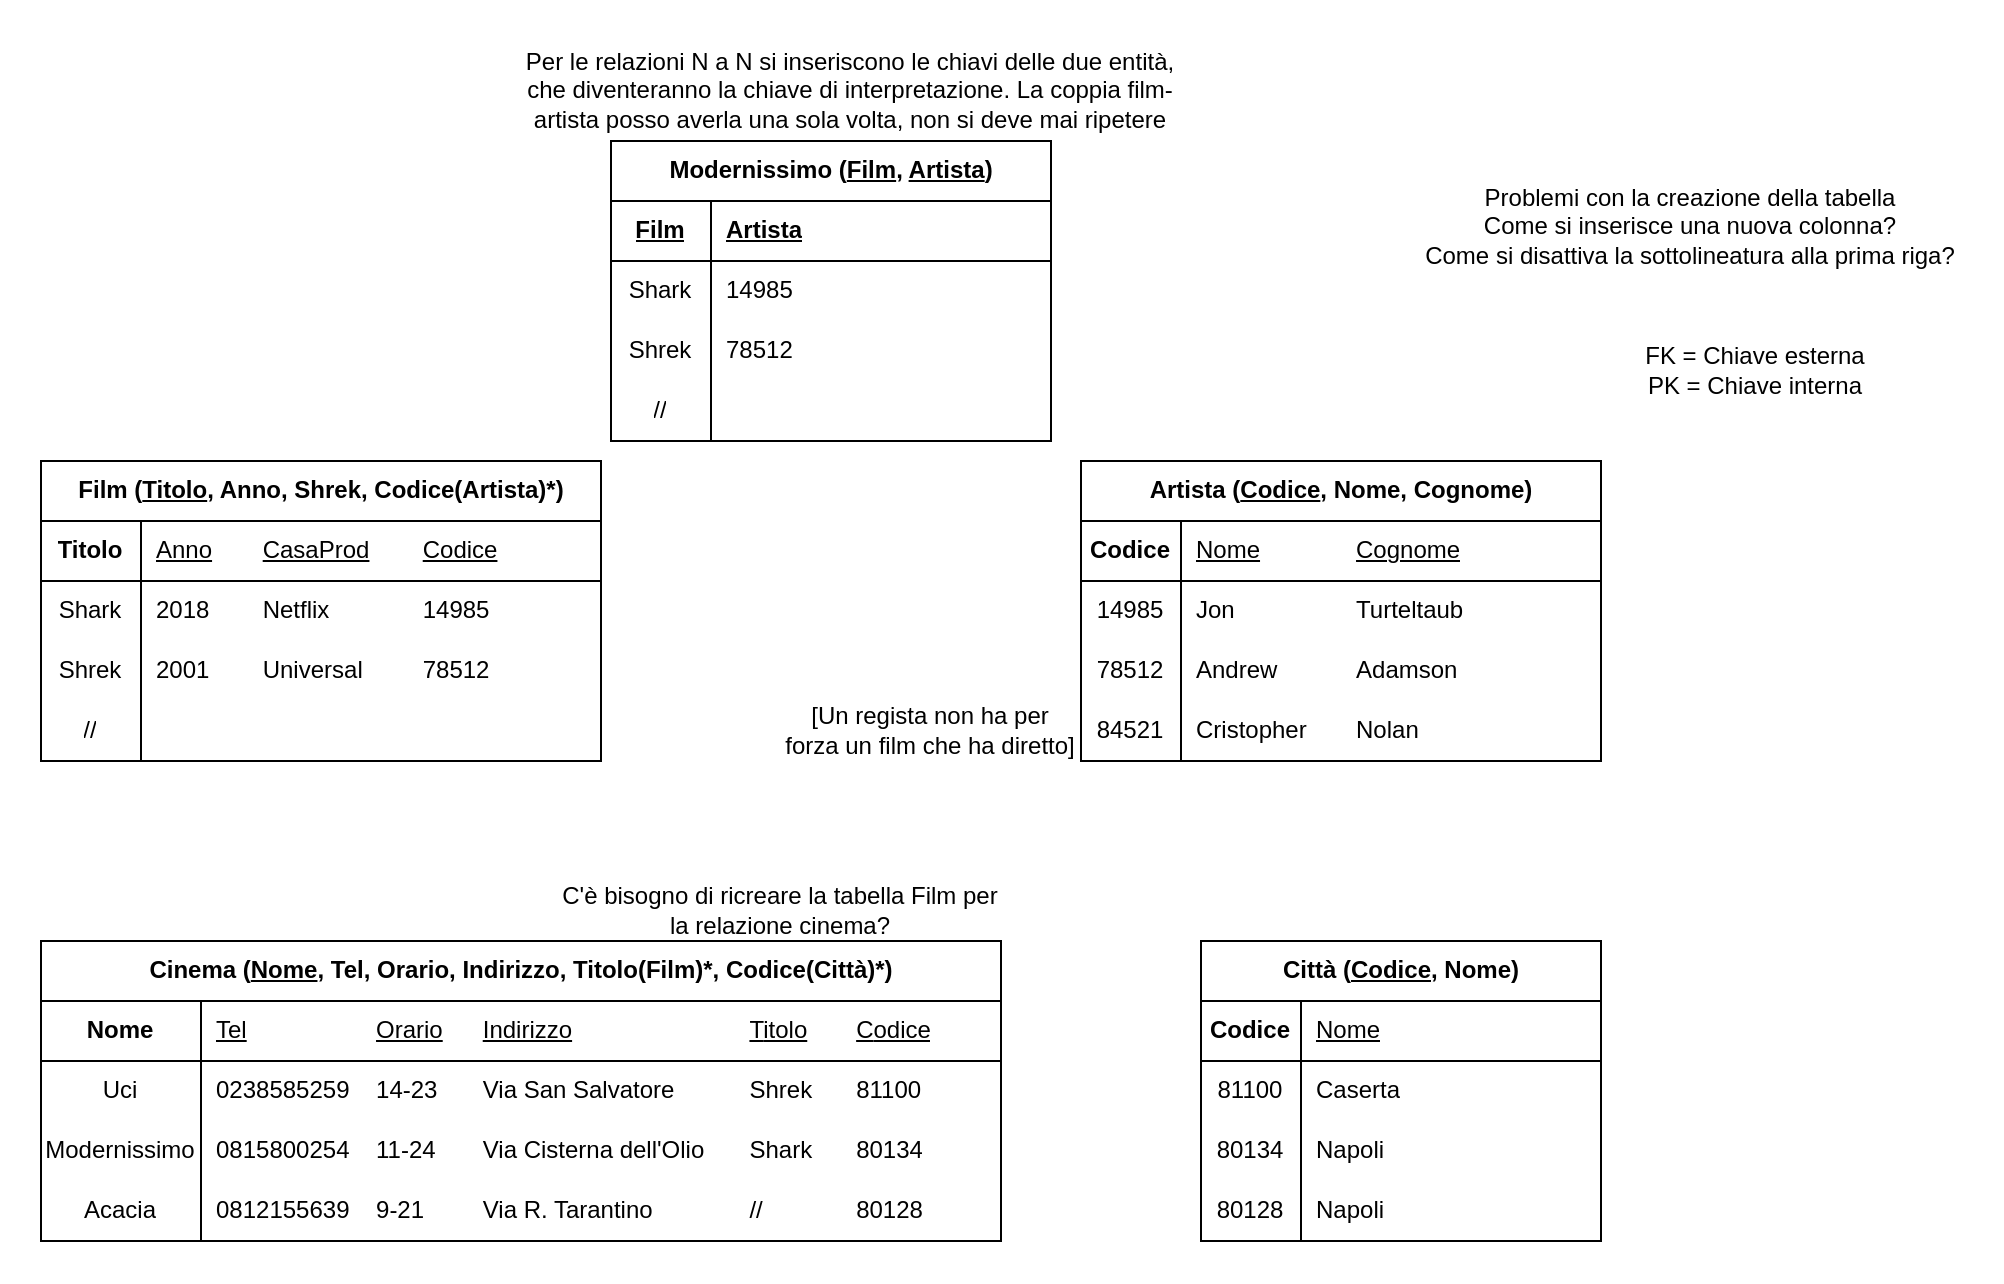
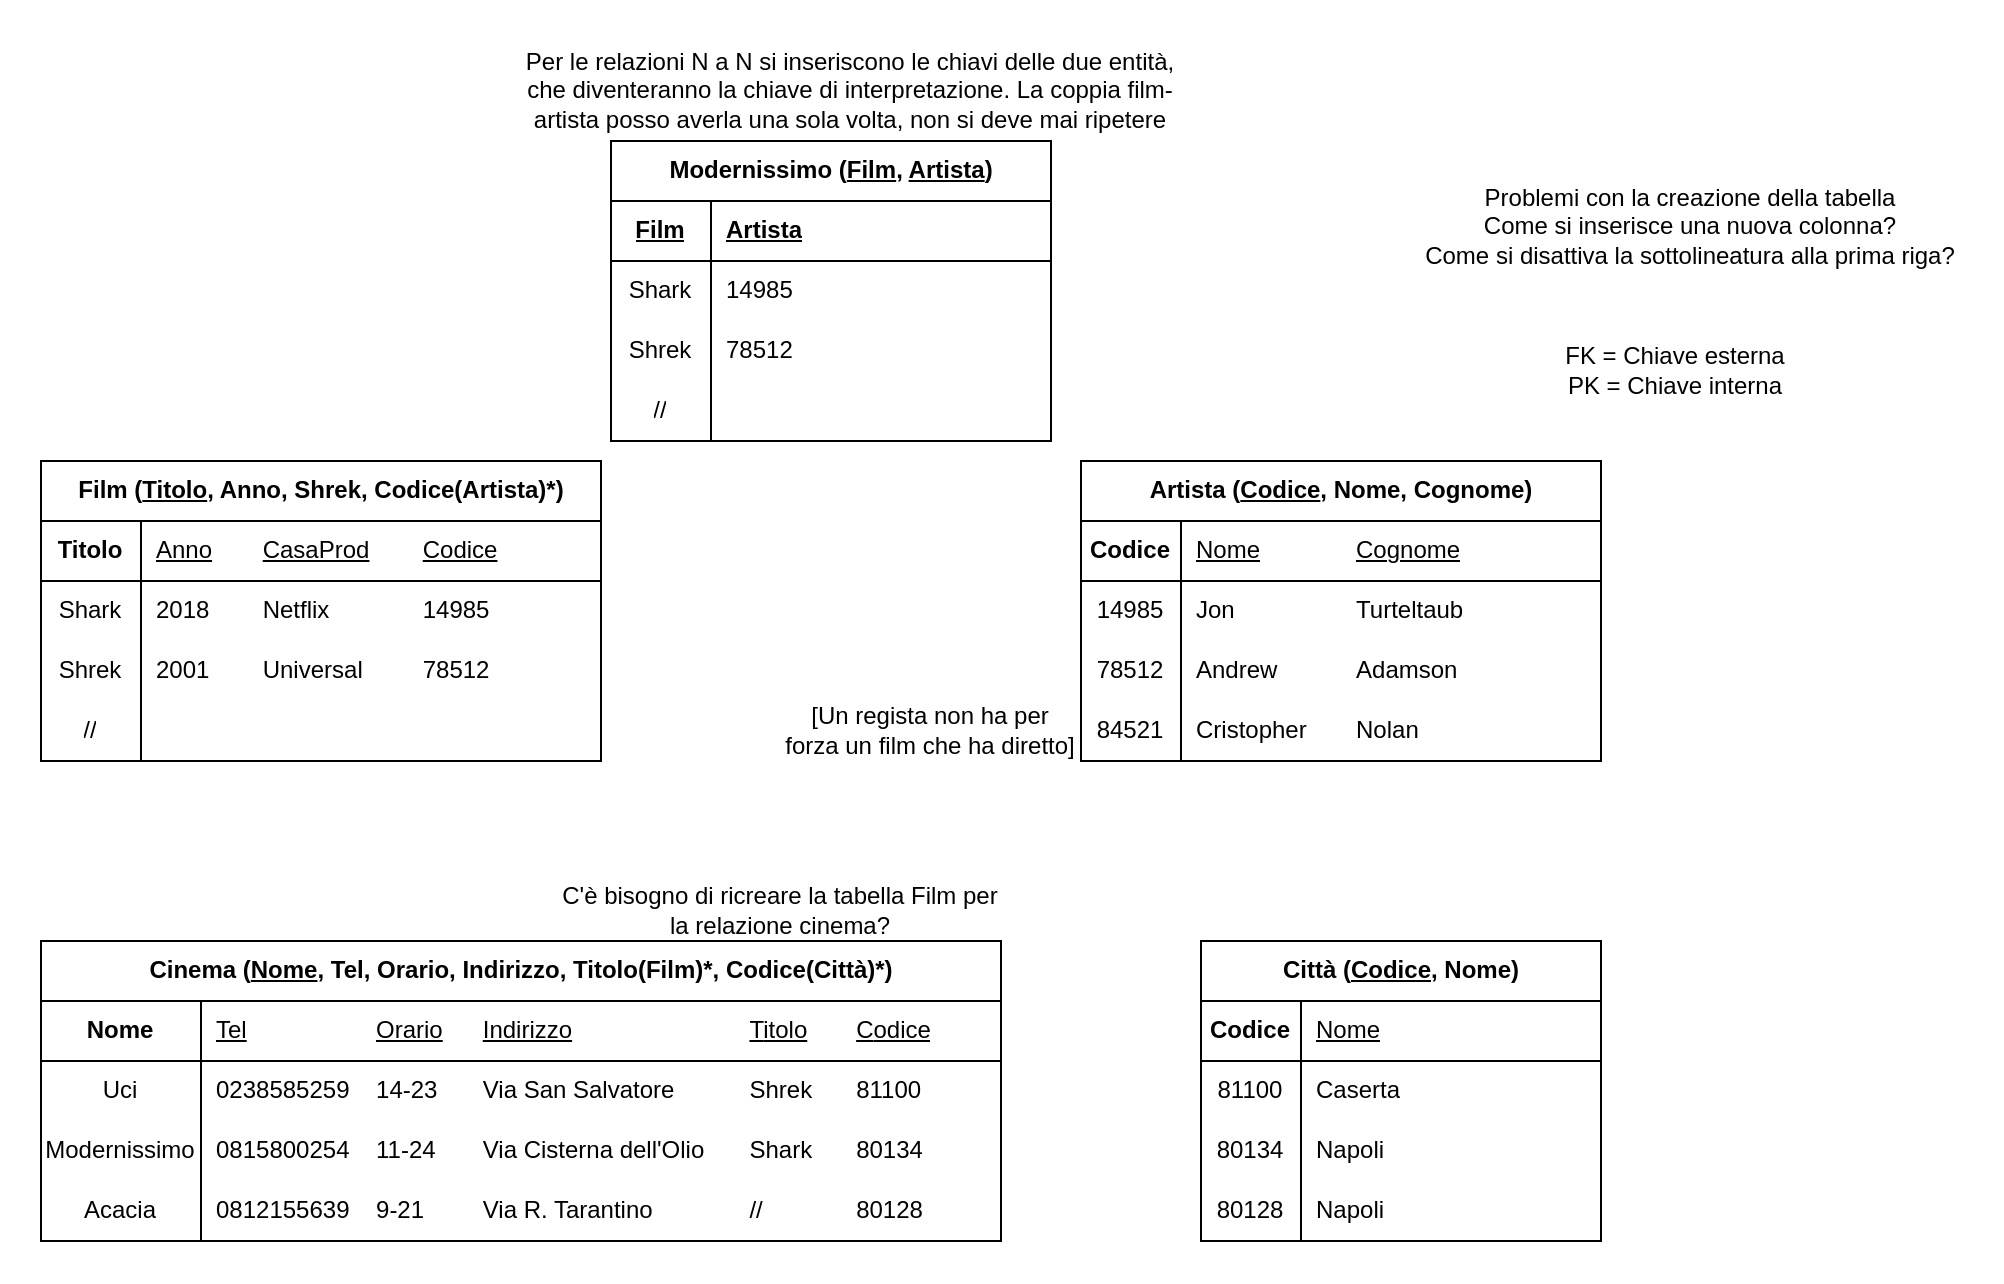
(1756, 371) -> (1676, 371)
